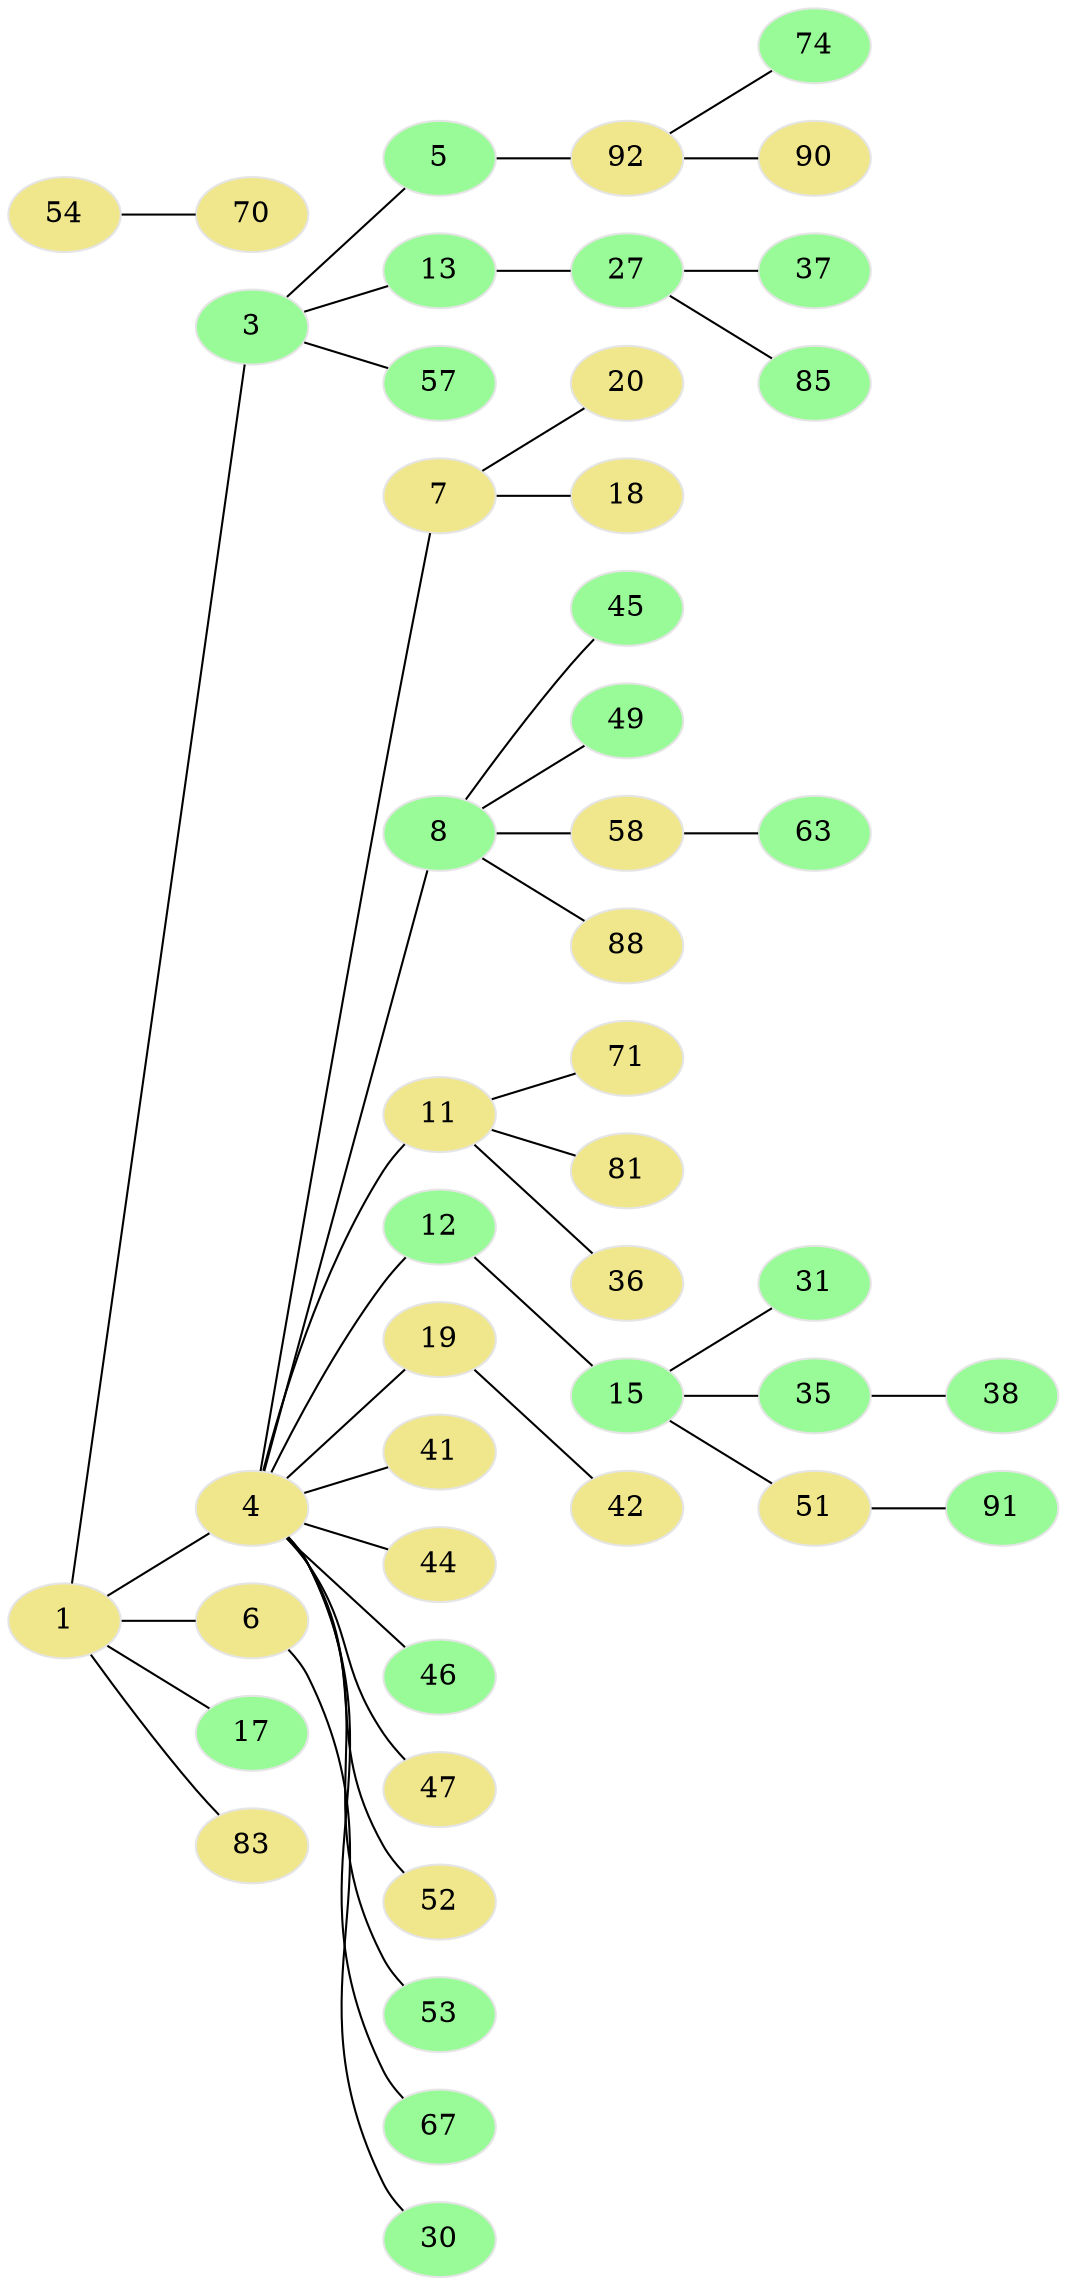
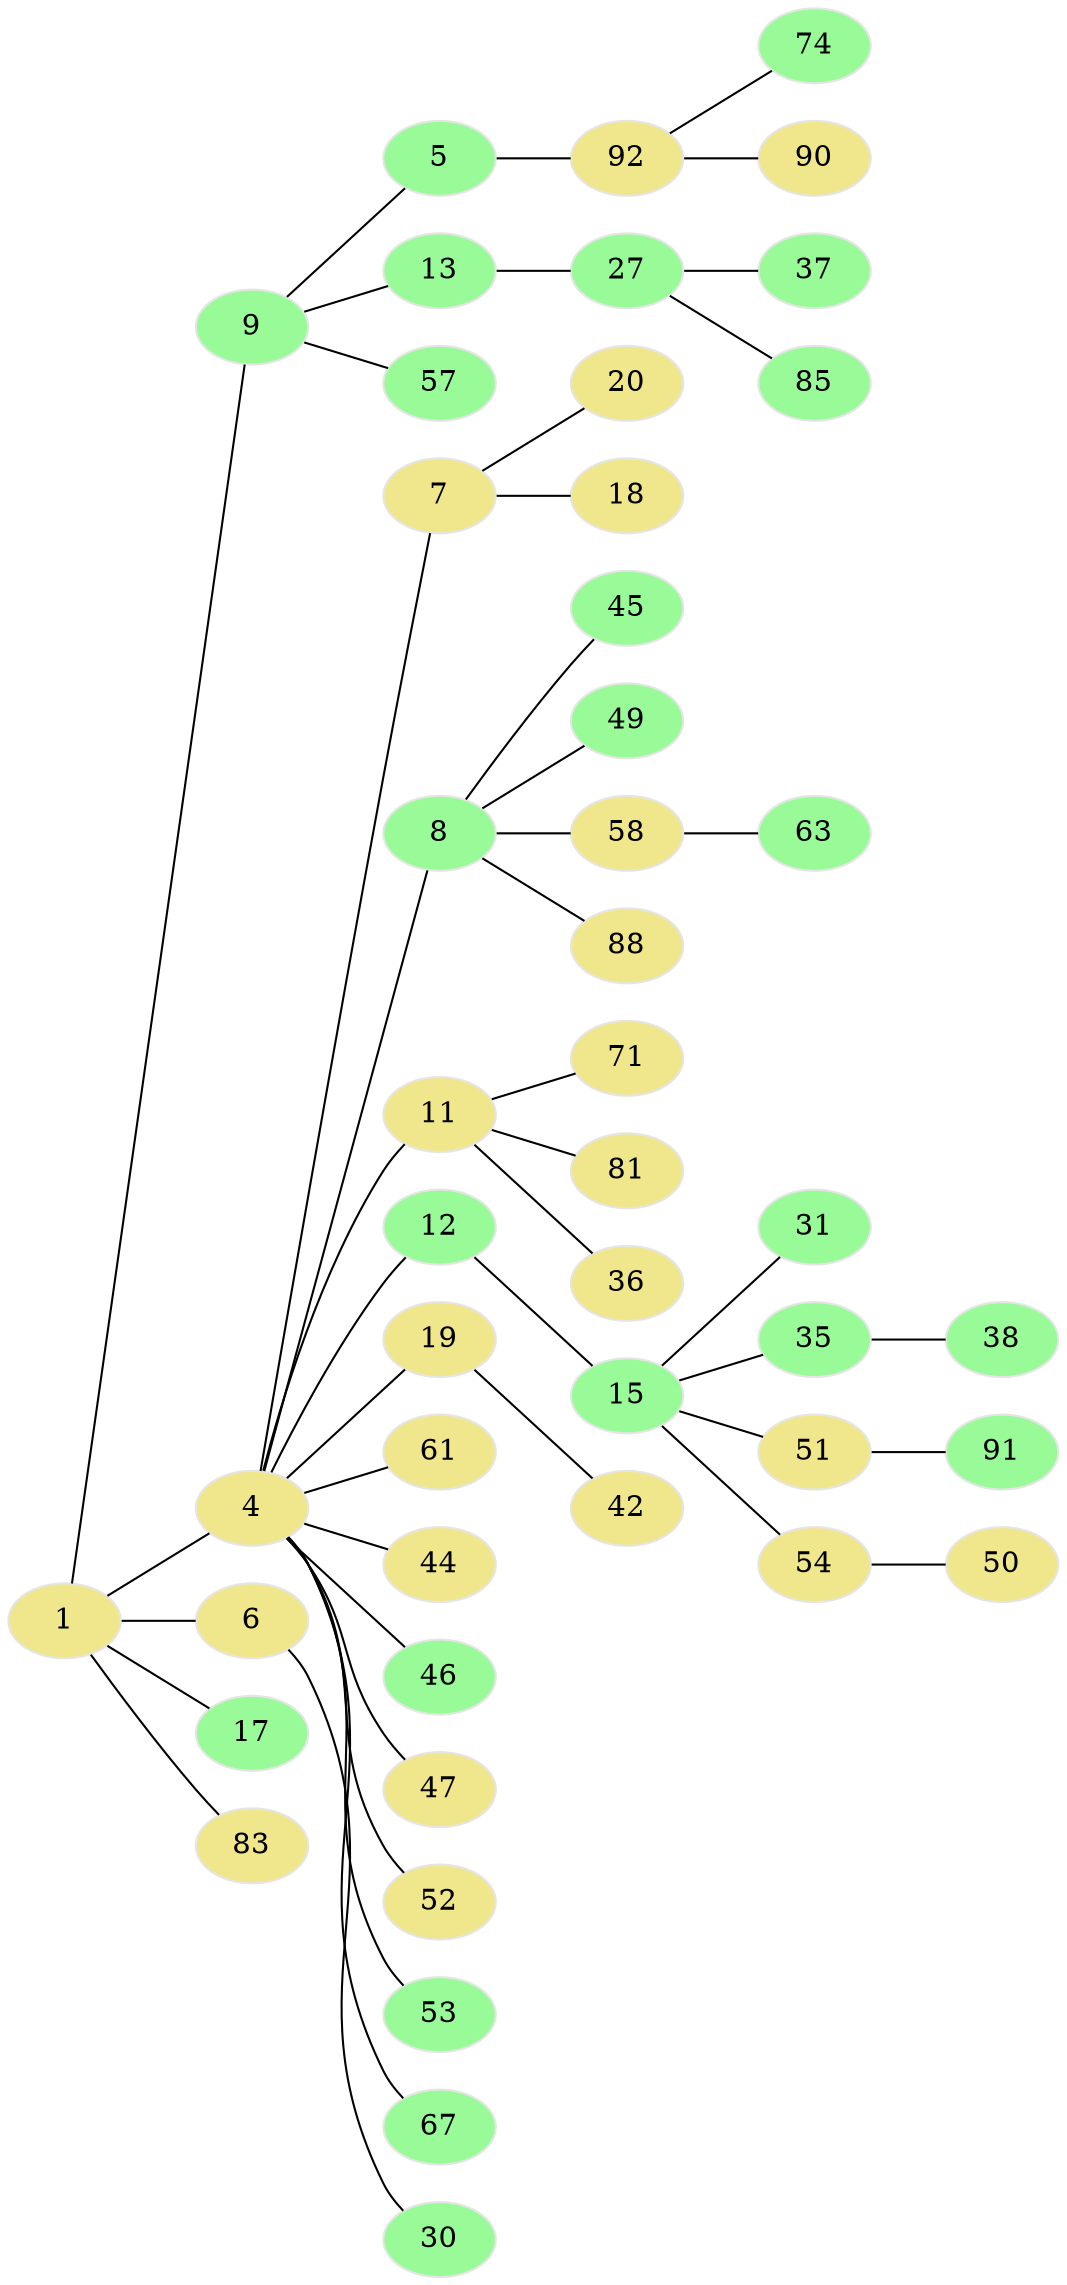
(252, 215) -> (1002, 1565)
(252, 327) -> (252, 327)
(440, 1452) -> (440, 1452)
none -> (721, 1480)
